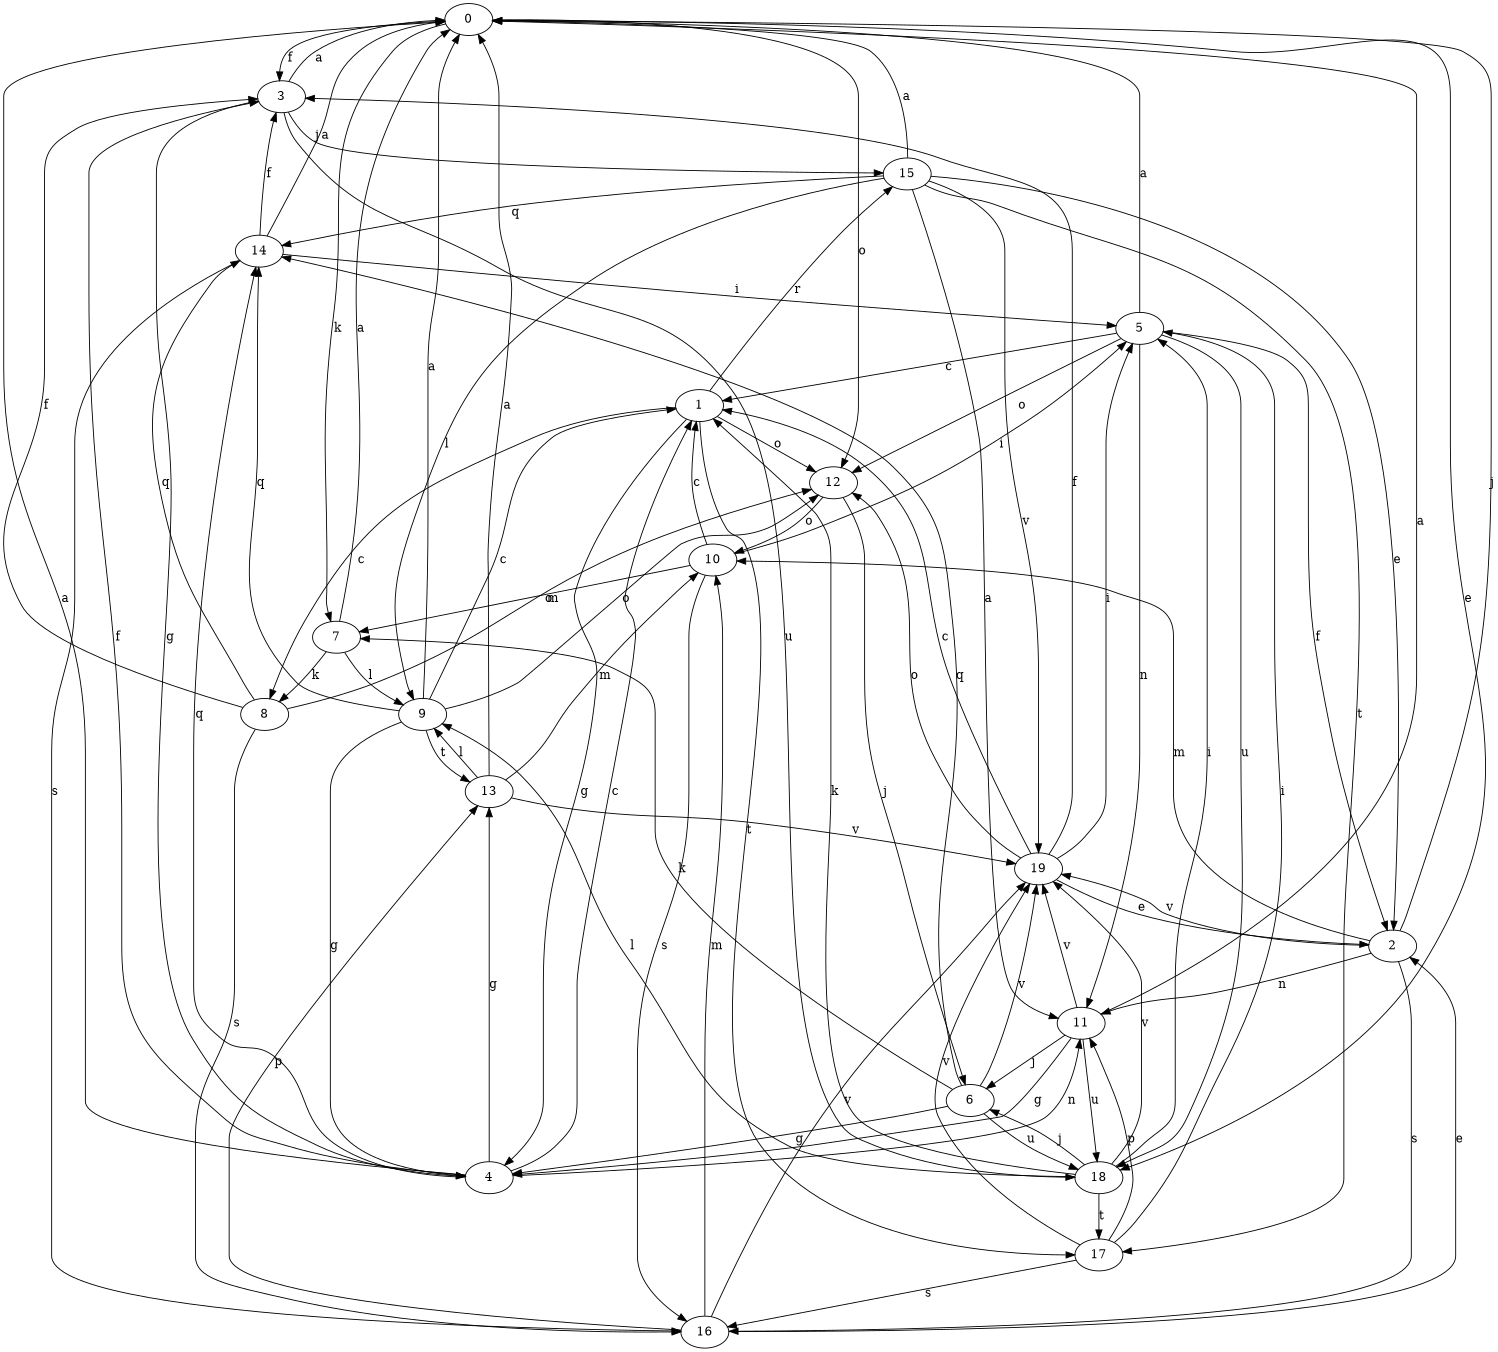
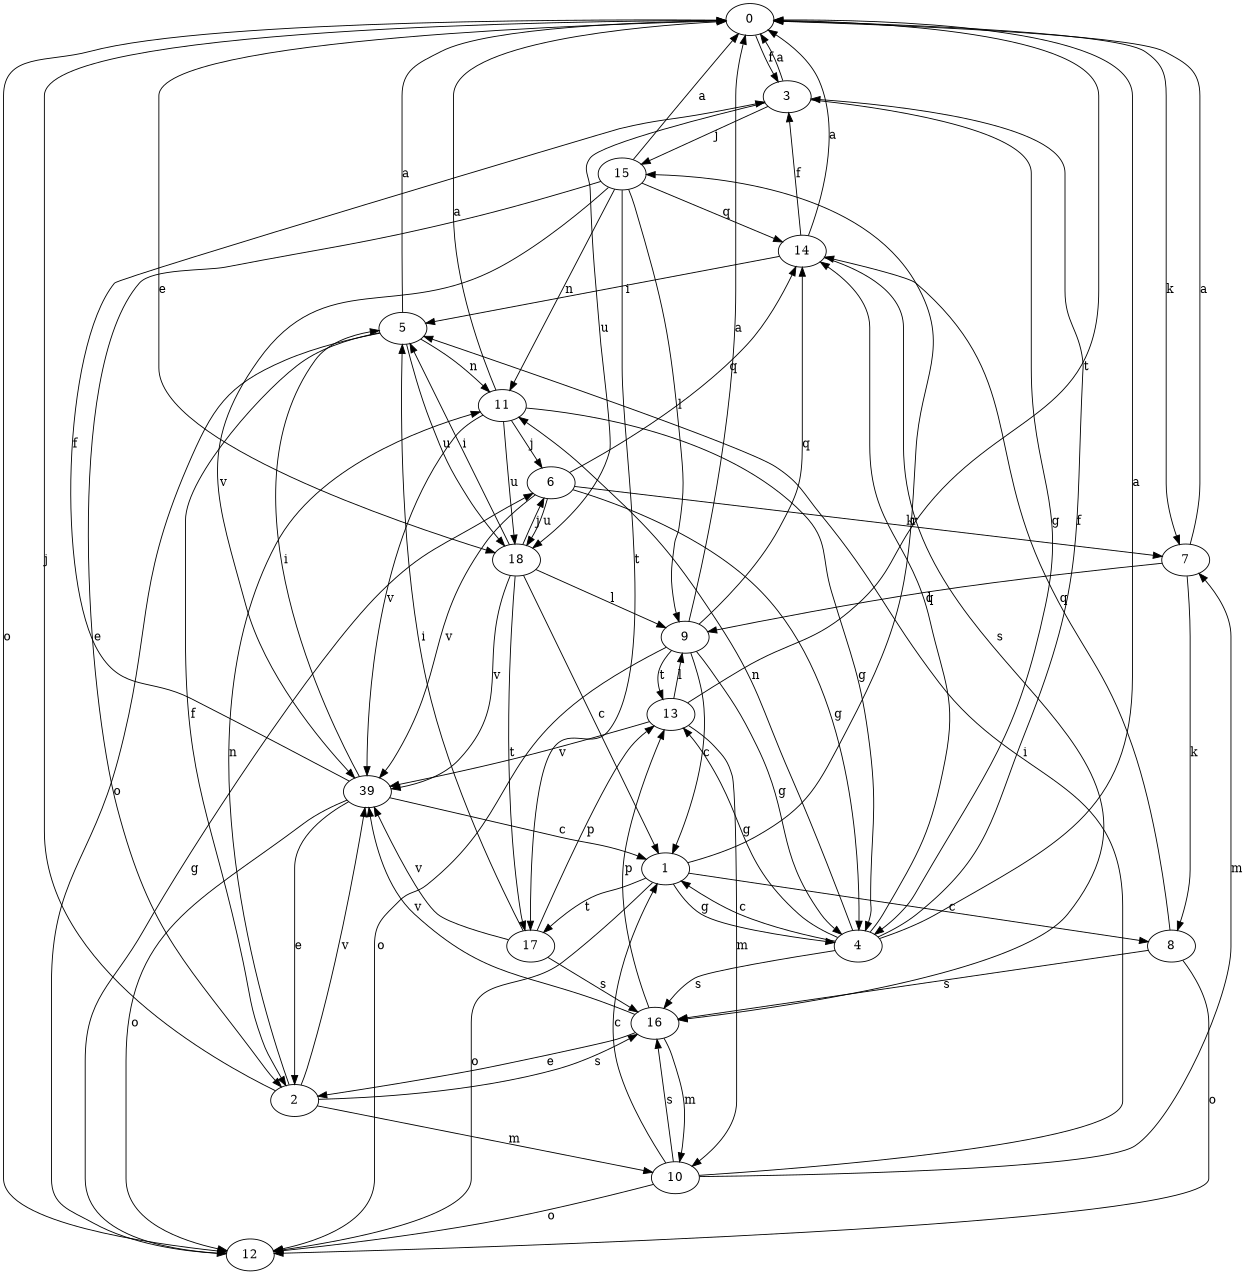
(924, 366) -> none
(42, 400) -> none
(507, 406) -> (1087, 367)
(787, 530) -> (470, 1225)
(988, 599) -> (570, 290)
(835, 792) -> (602, 714)
(885, 792) -> (195, 869)
(1039, 869) -> (367, 792)
none -> (748, 965)
(1126, 1133) -> (585, 827)
